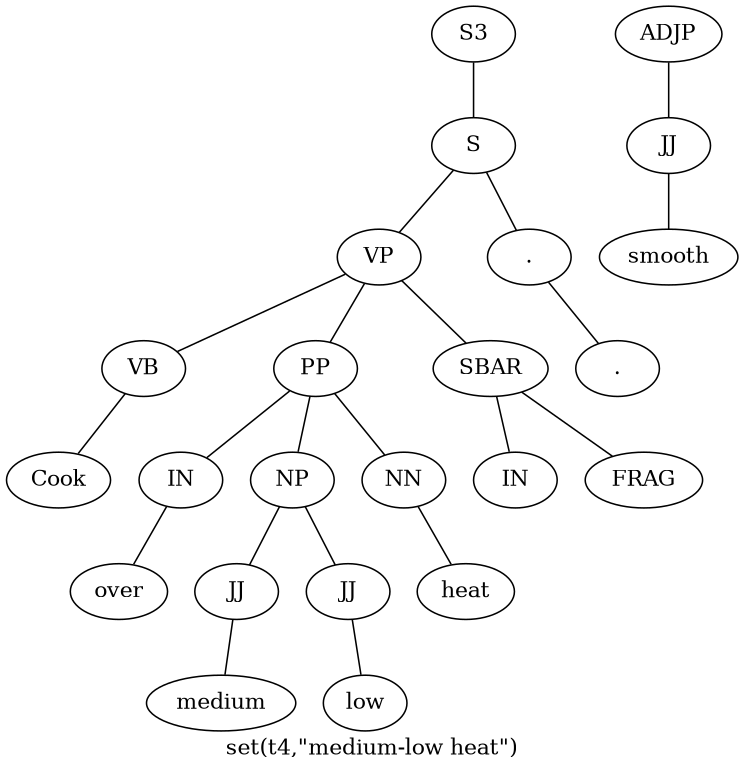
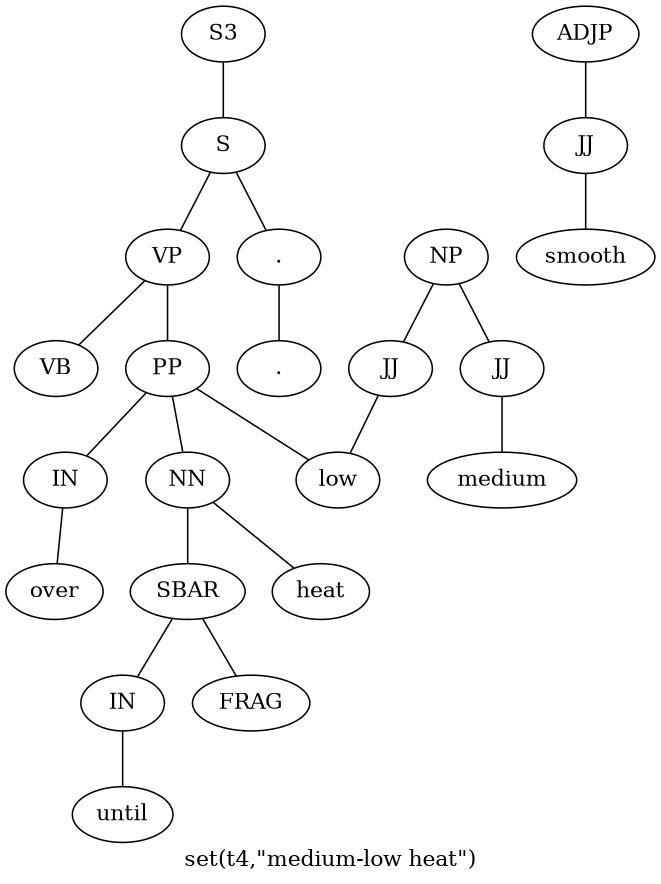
(434, 312) -> (188, 536)
(304, 424) -> (253, 424)
(59, 480) -> none
none -> (123, 815)
